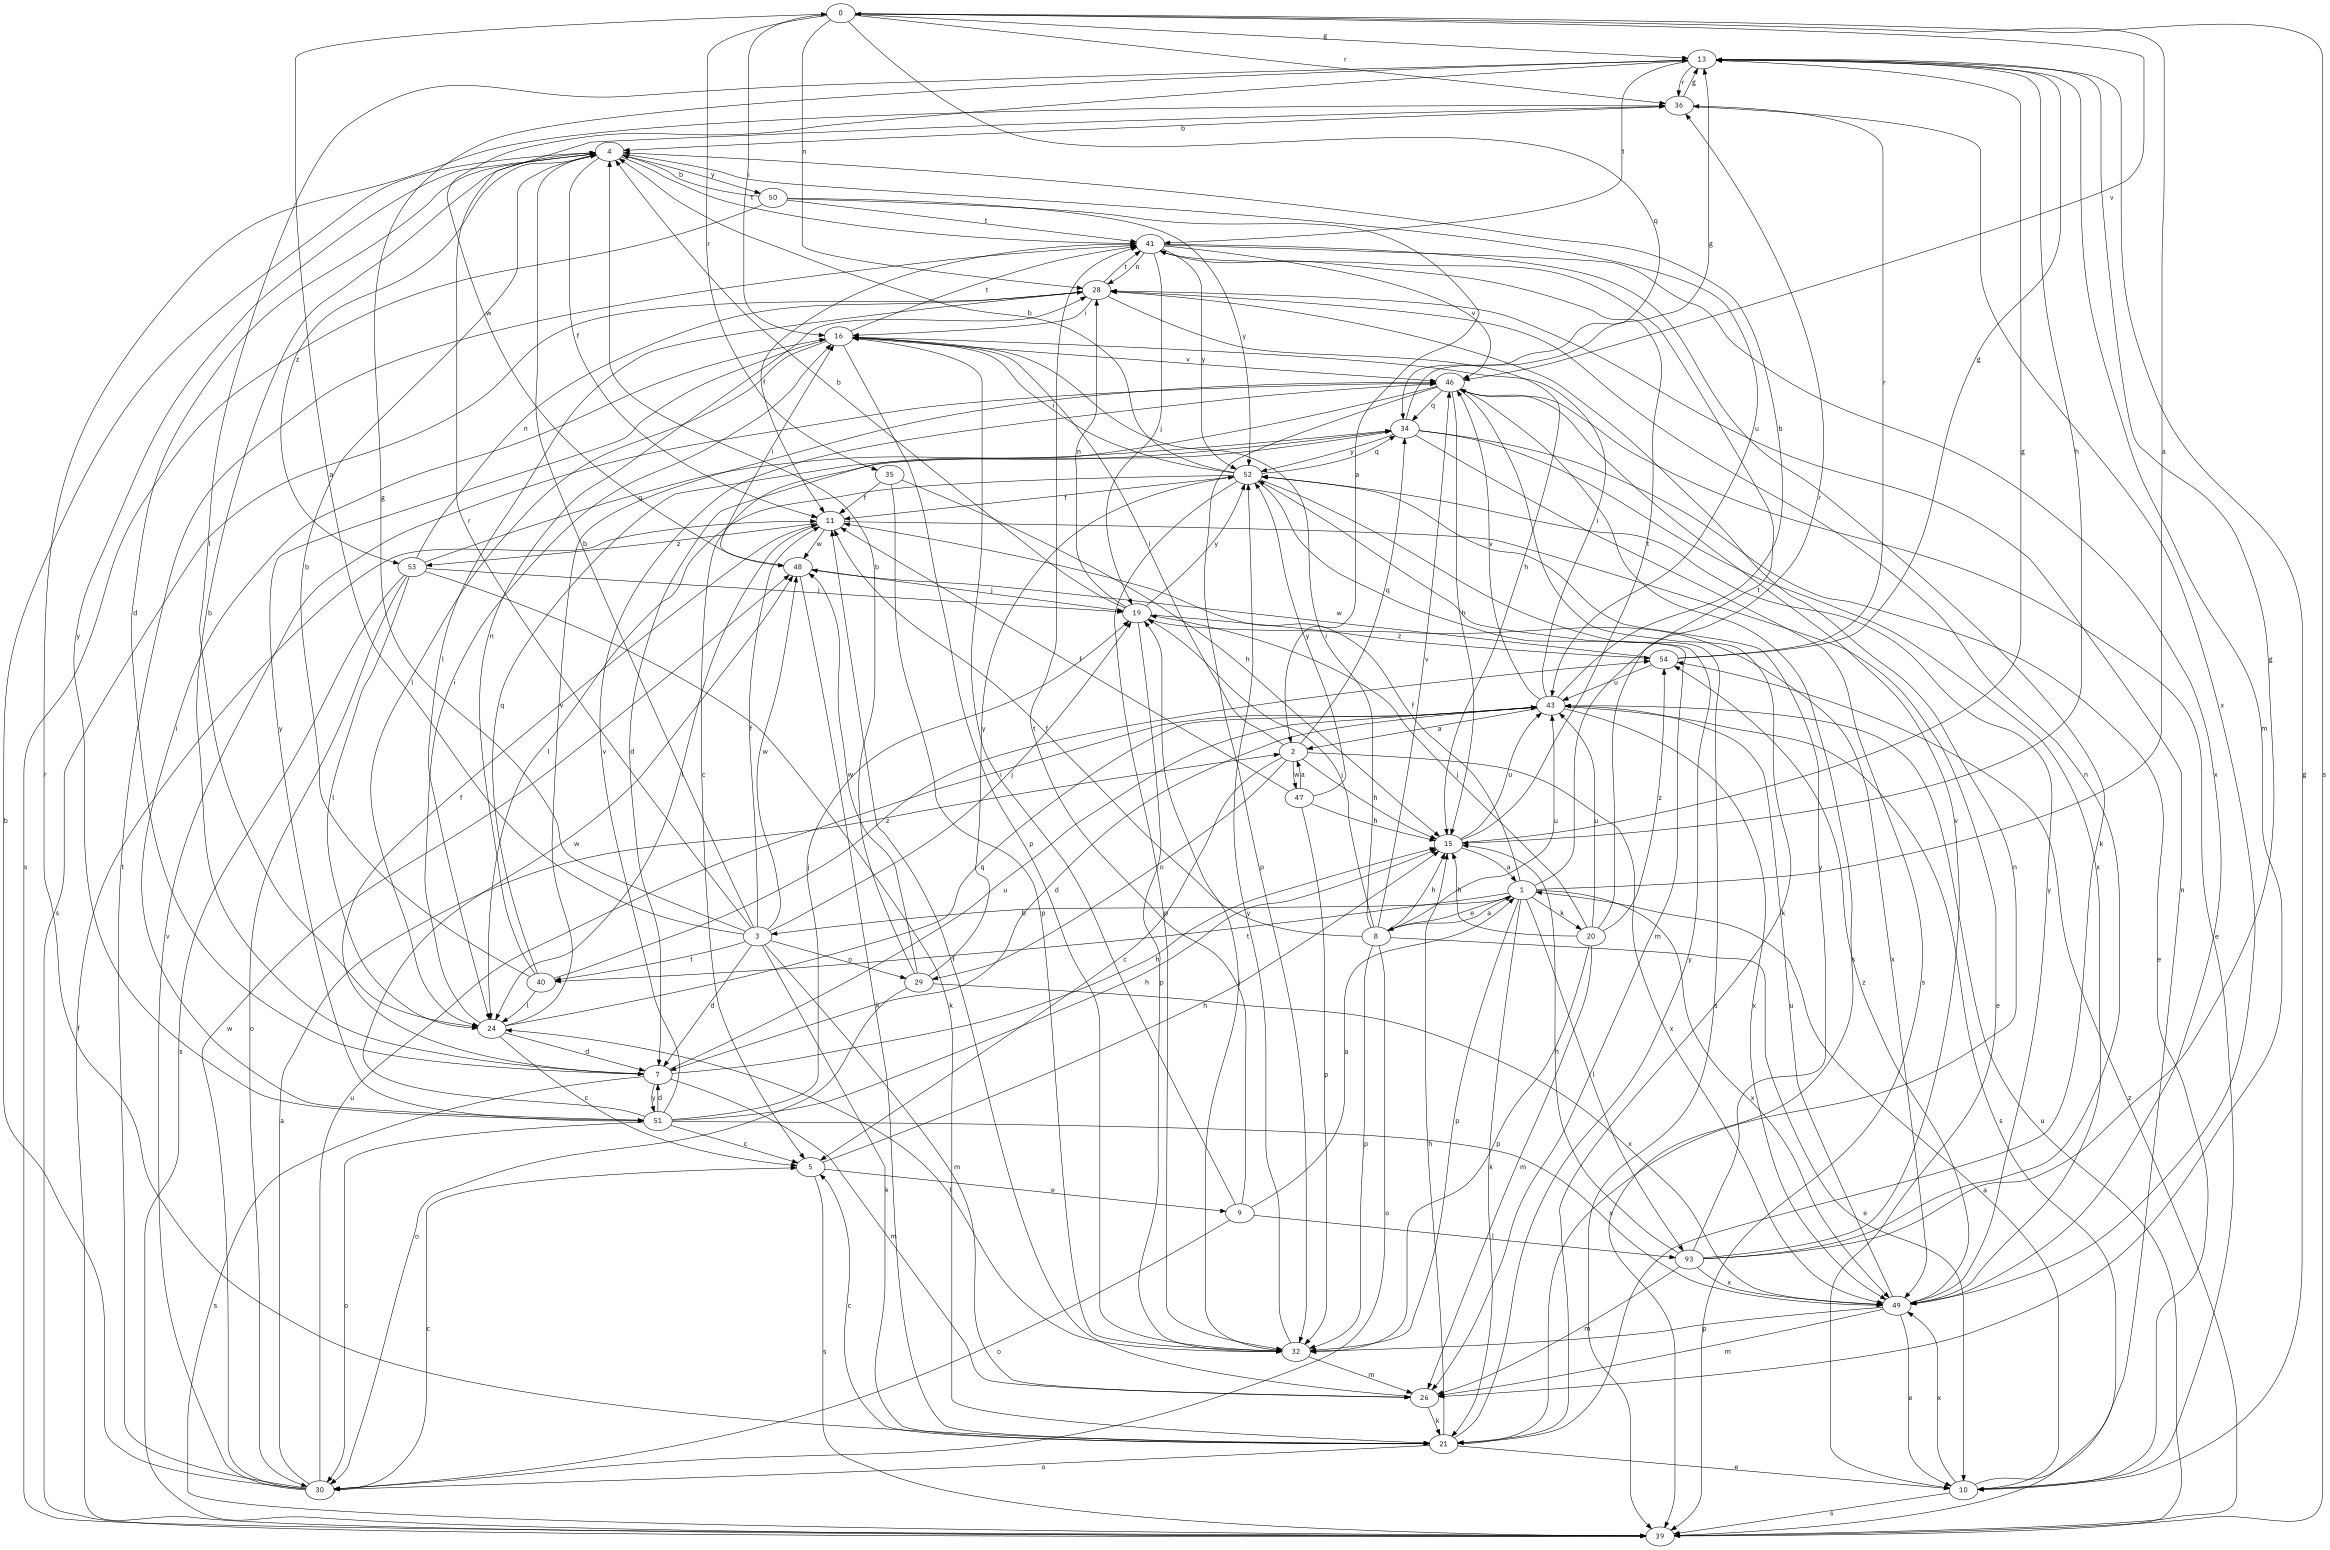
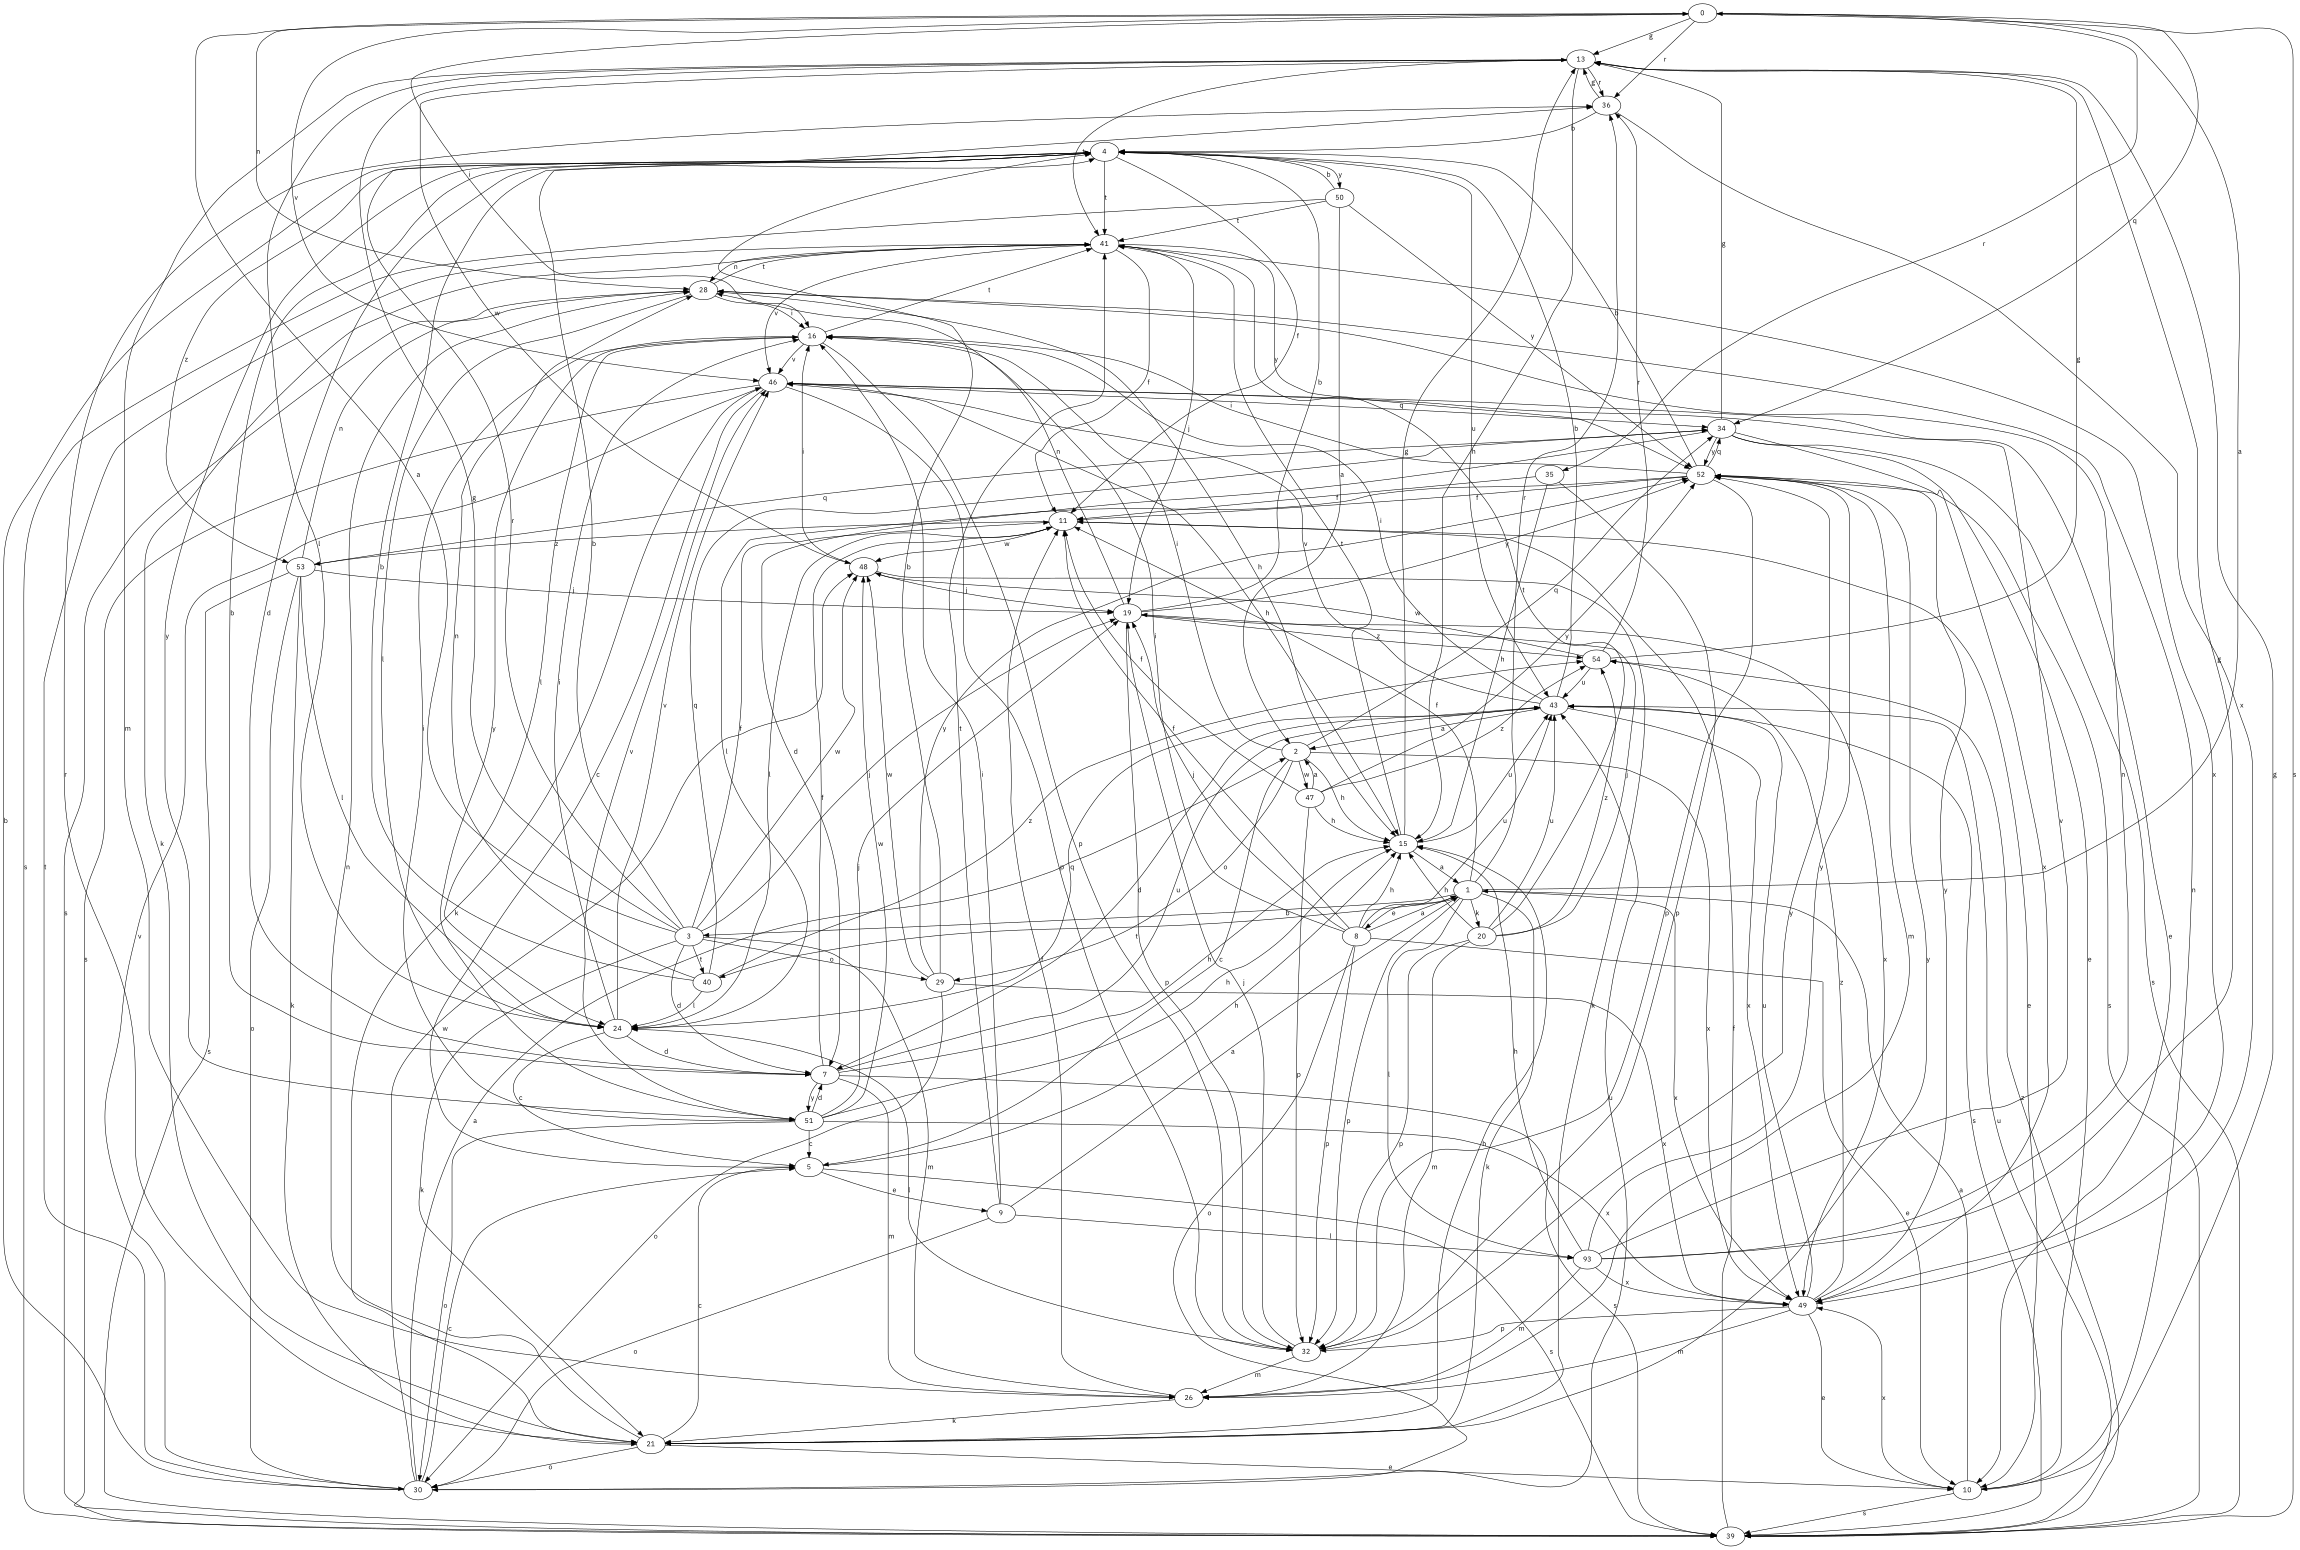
(1423, 663) -> none
none -> (1453, 751)
